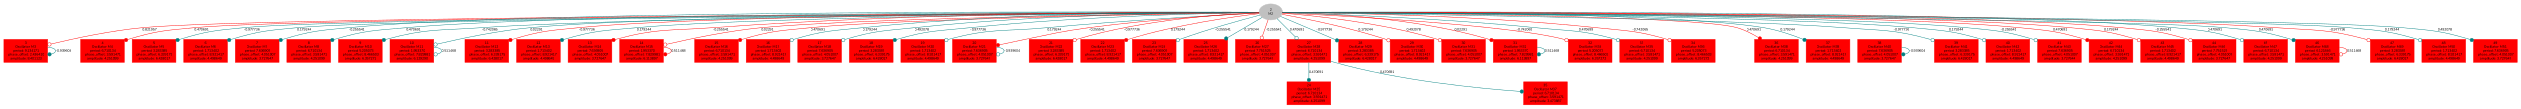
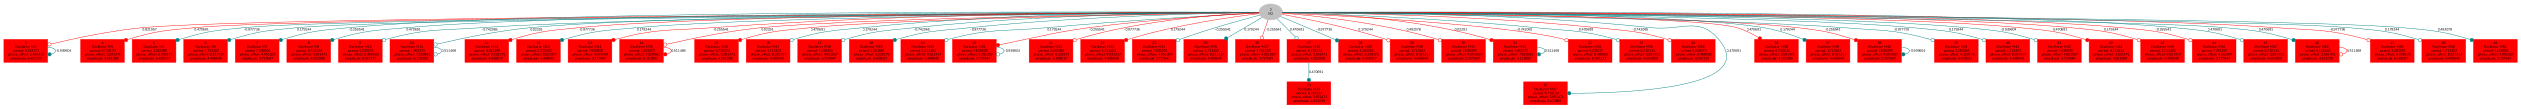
(822, 17) -> (822, 17)
none -> (1569, 17)
(922, 30) -> (922, 30)
(2009, 30) -> (2009, 30)
(1425, 81) -> (1596, 23)
